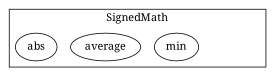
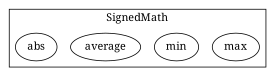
none -> (236, 47)
